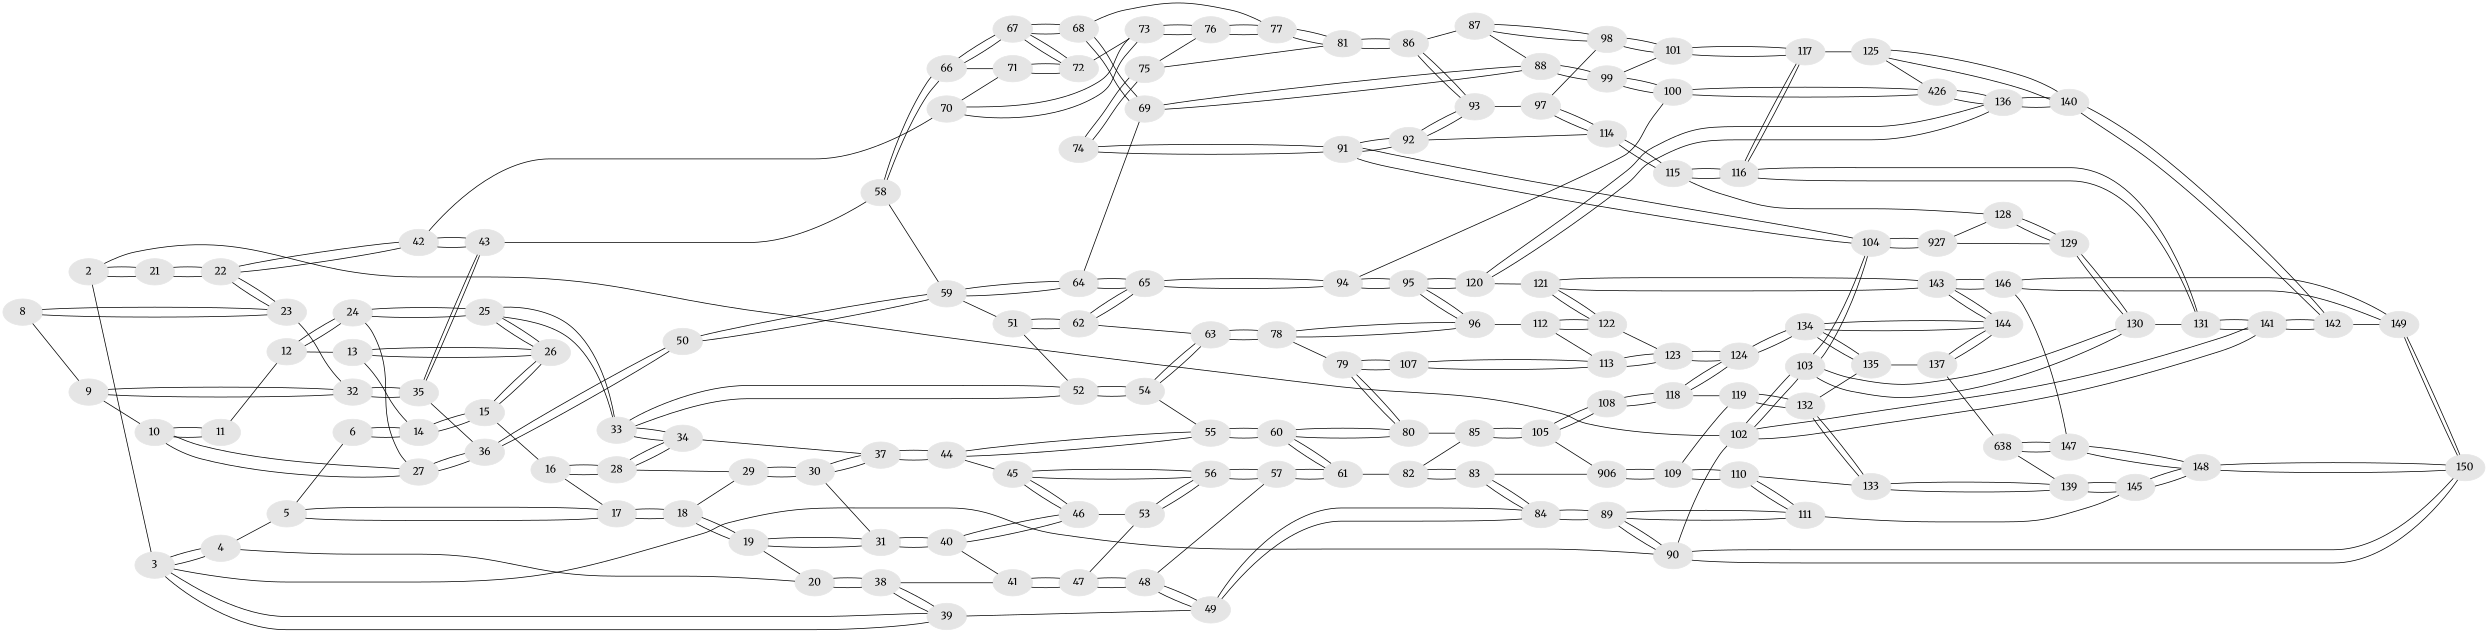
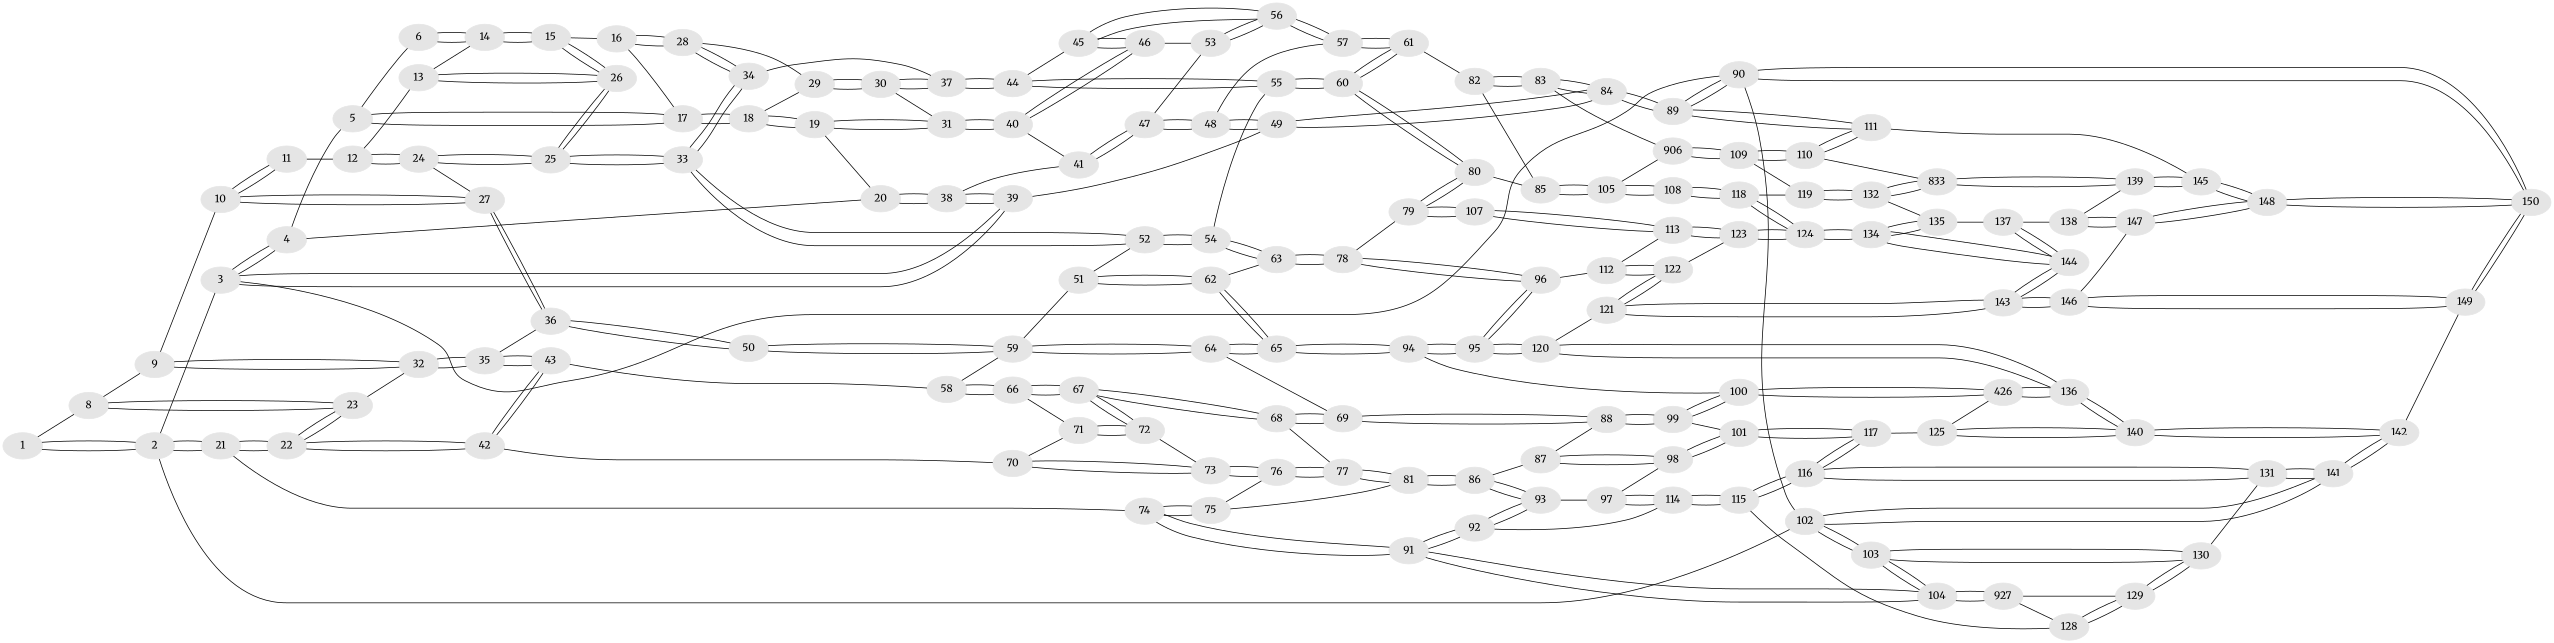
none -> (23, 446)
(2003, 447) -> (2069, 222)
(1871, 487) -> (1937, 182)
none -> (673, 508)
